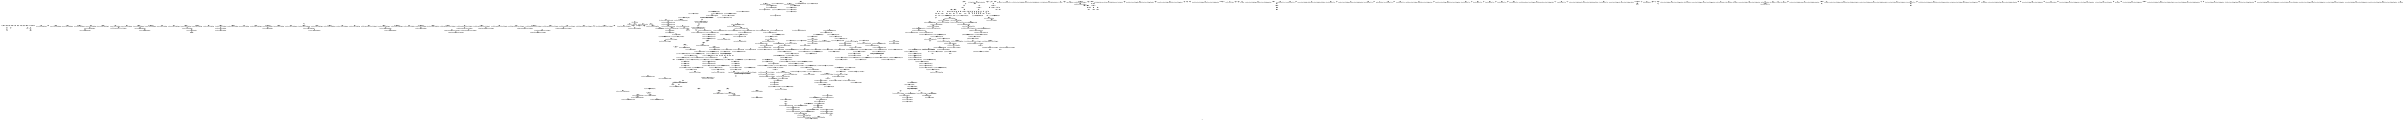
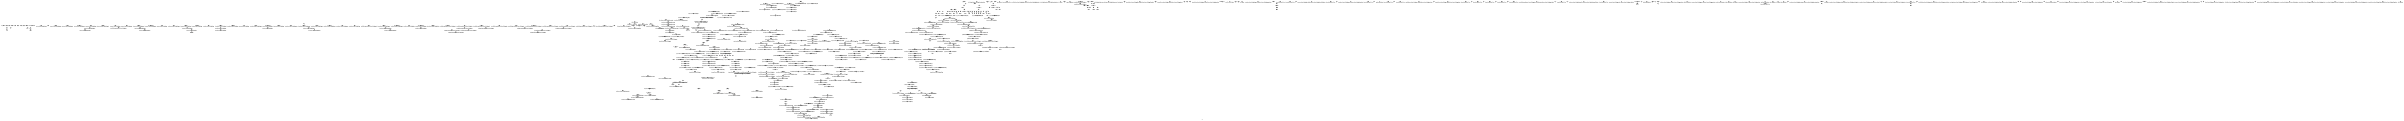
none -> (841, 56)
